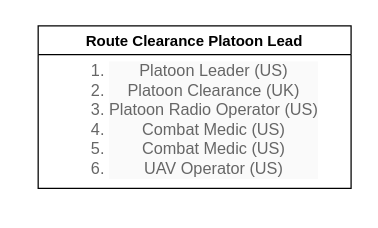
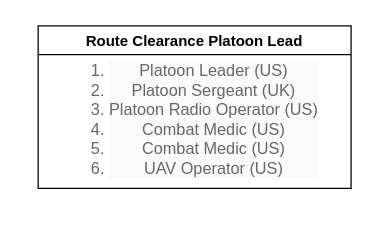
(176, 132) -> (176, 132)
